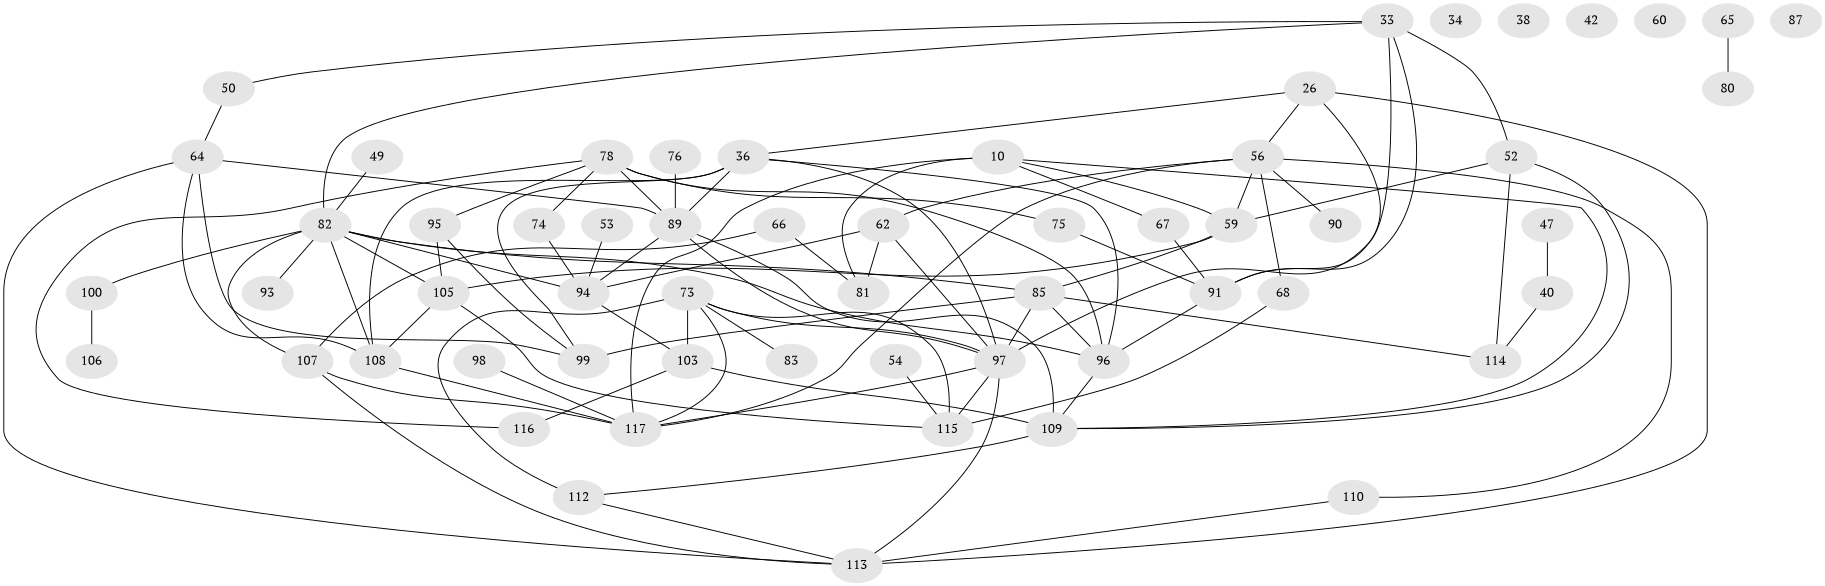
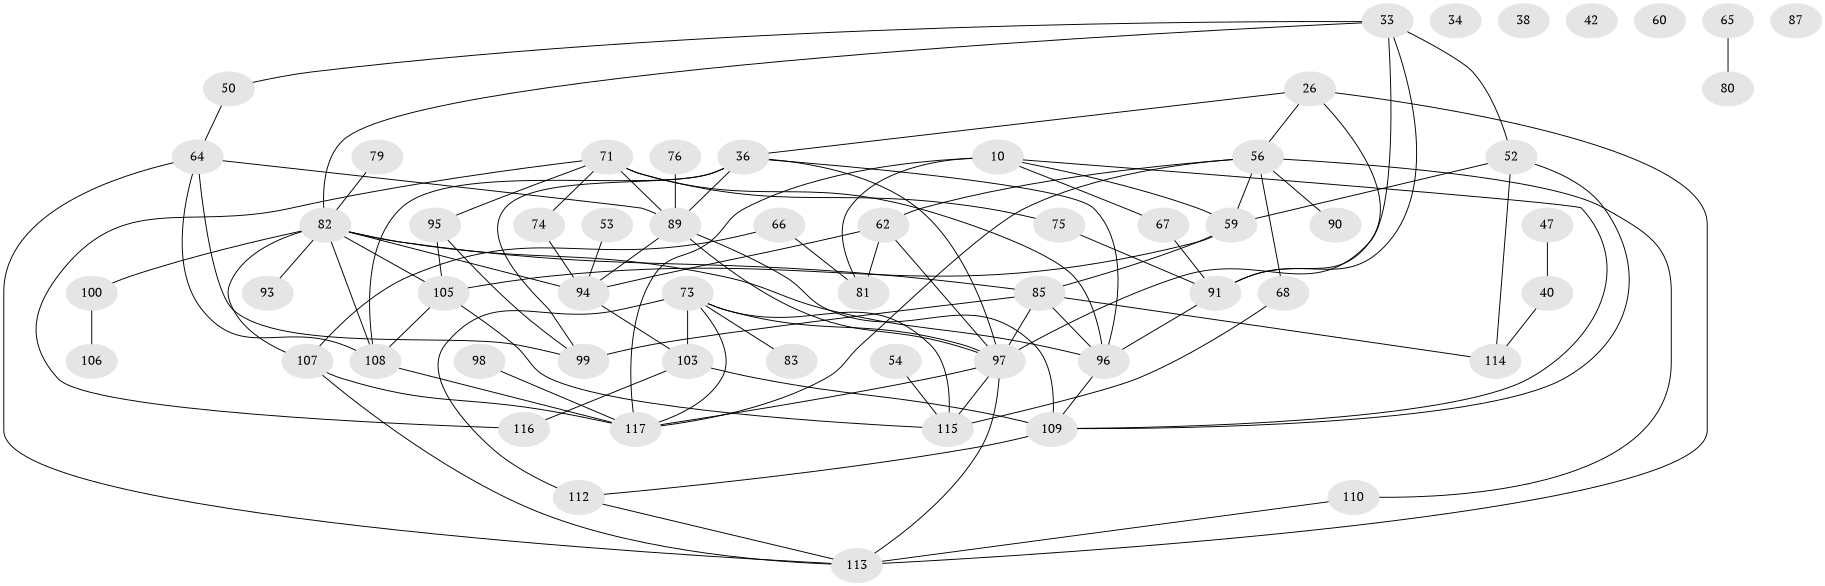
(377, 157) -> (377, 157)
(607, 157) -> (607, 157)
